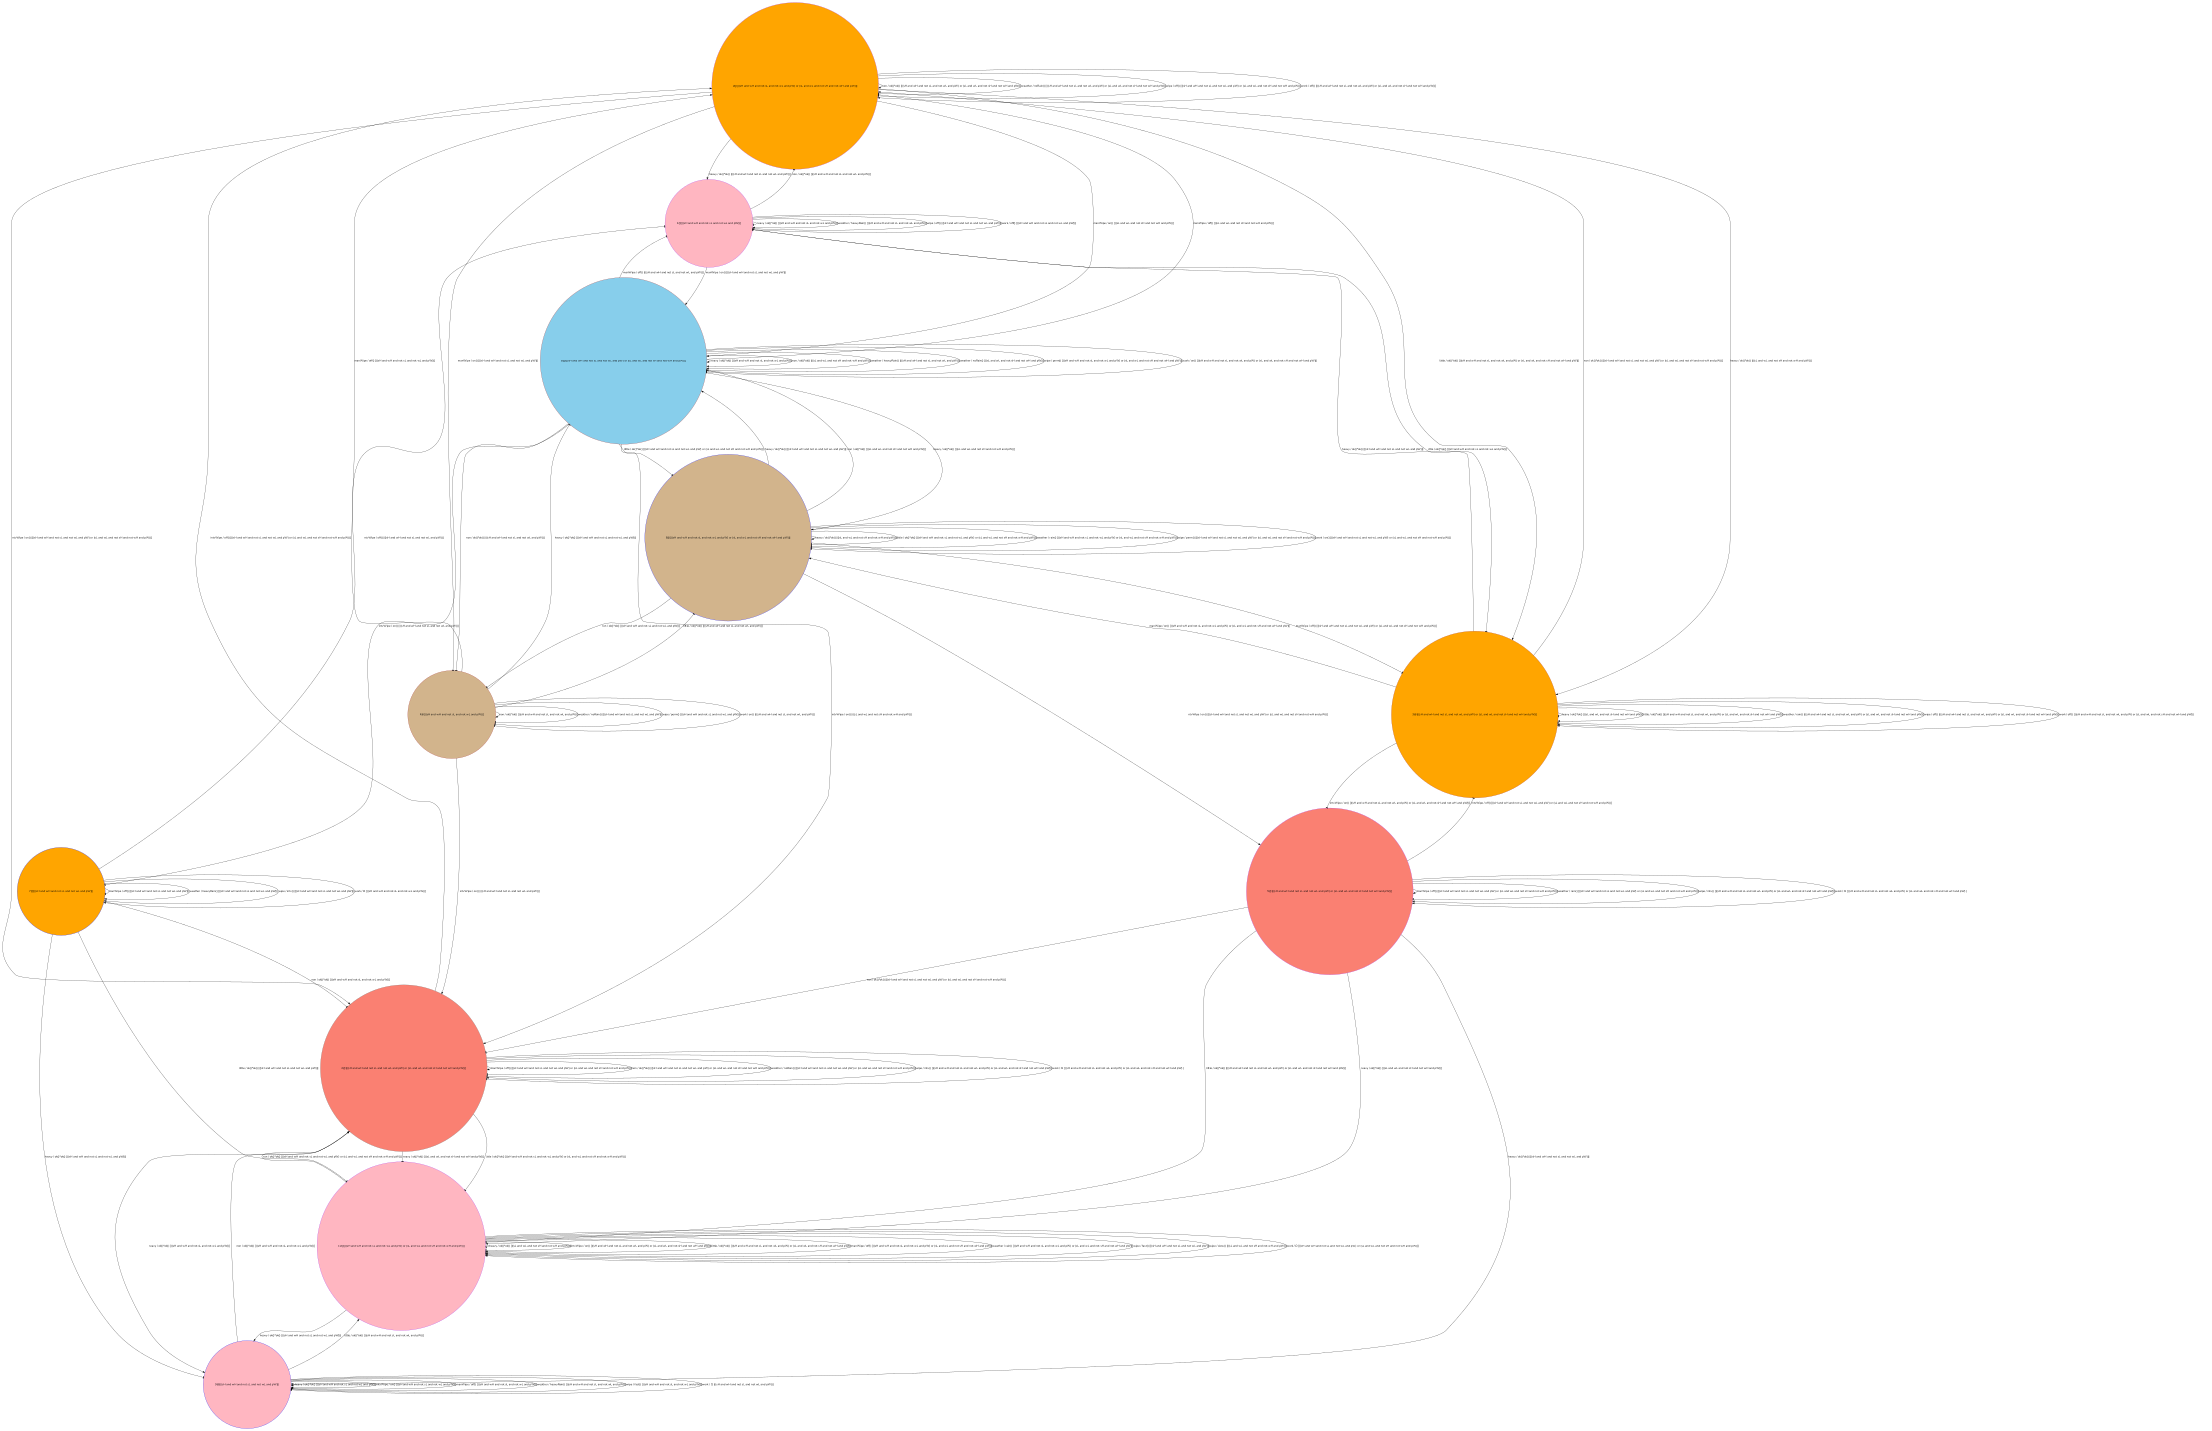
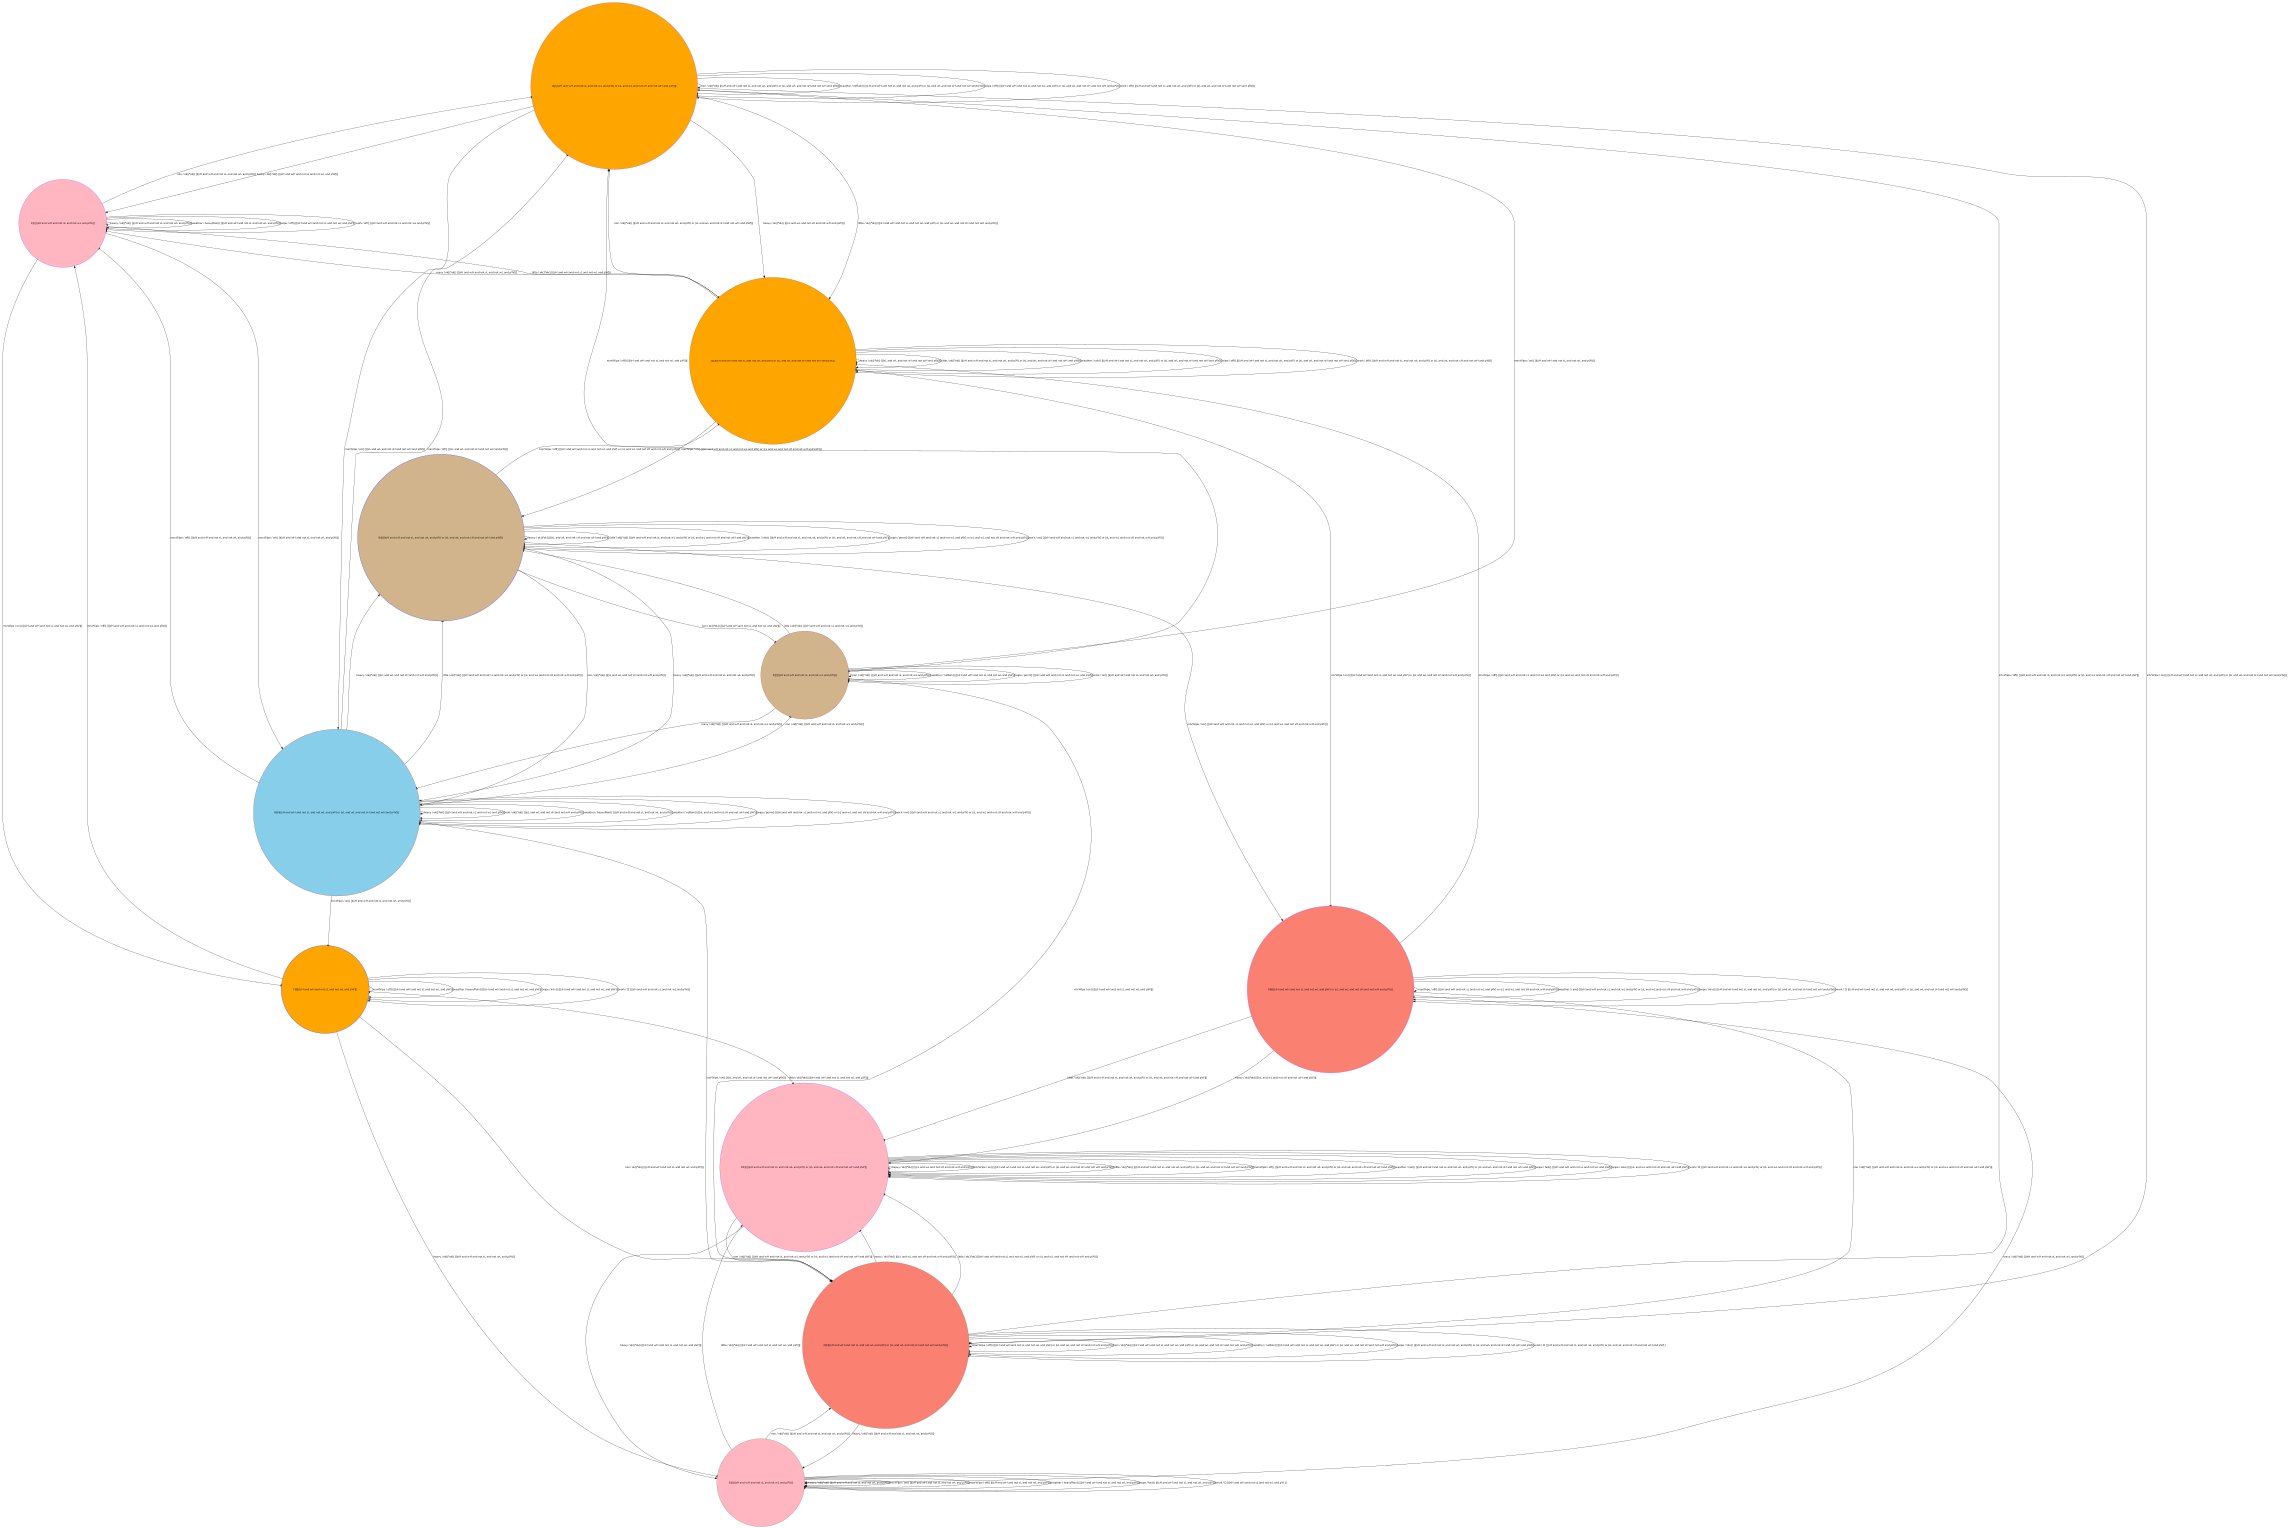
(363, 456) -> (87, 677)
none -> (3, 710)
(247, 1385) -> (761, 1483)
